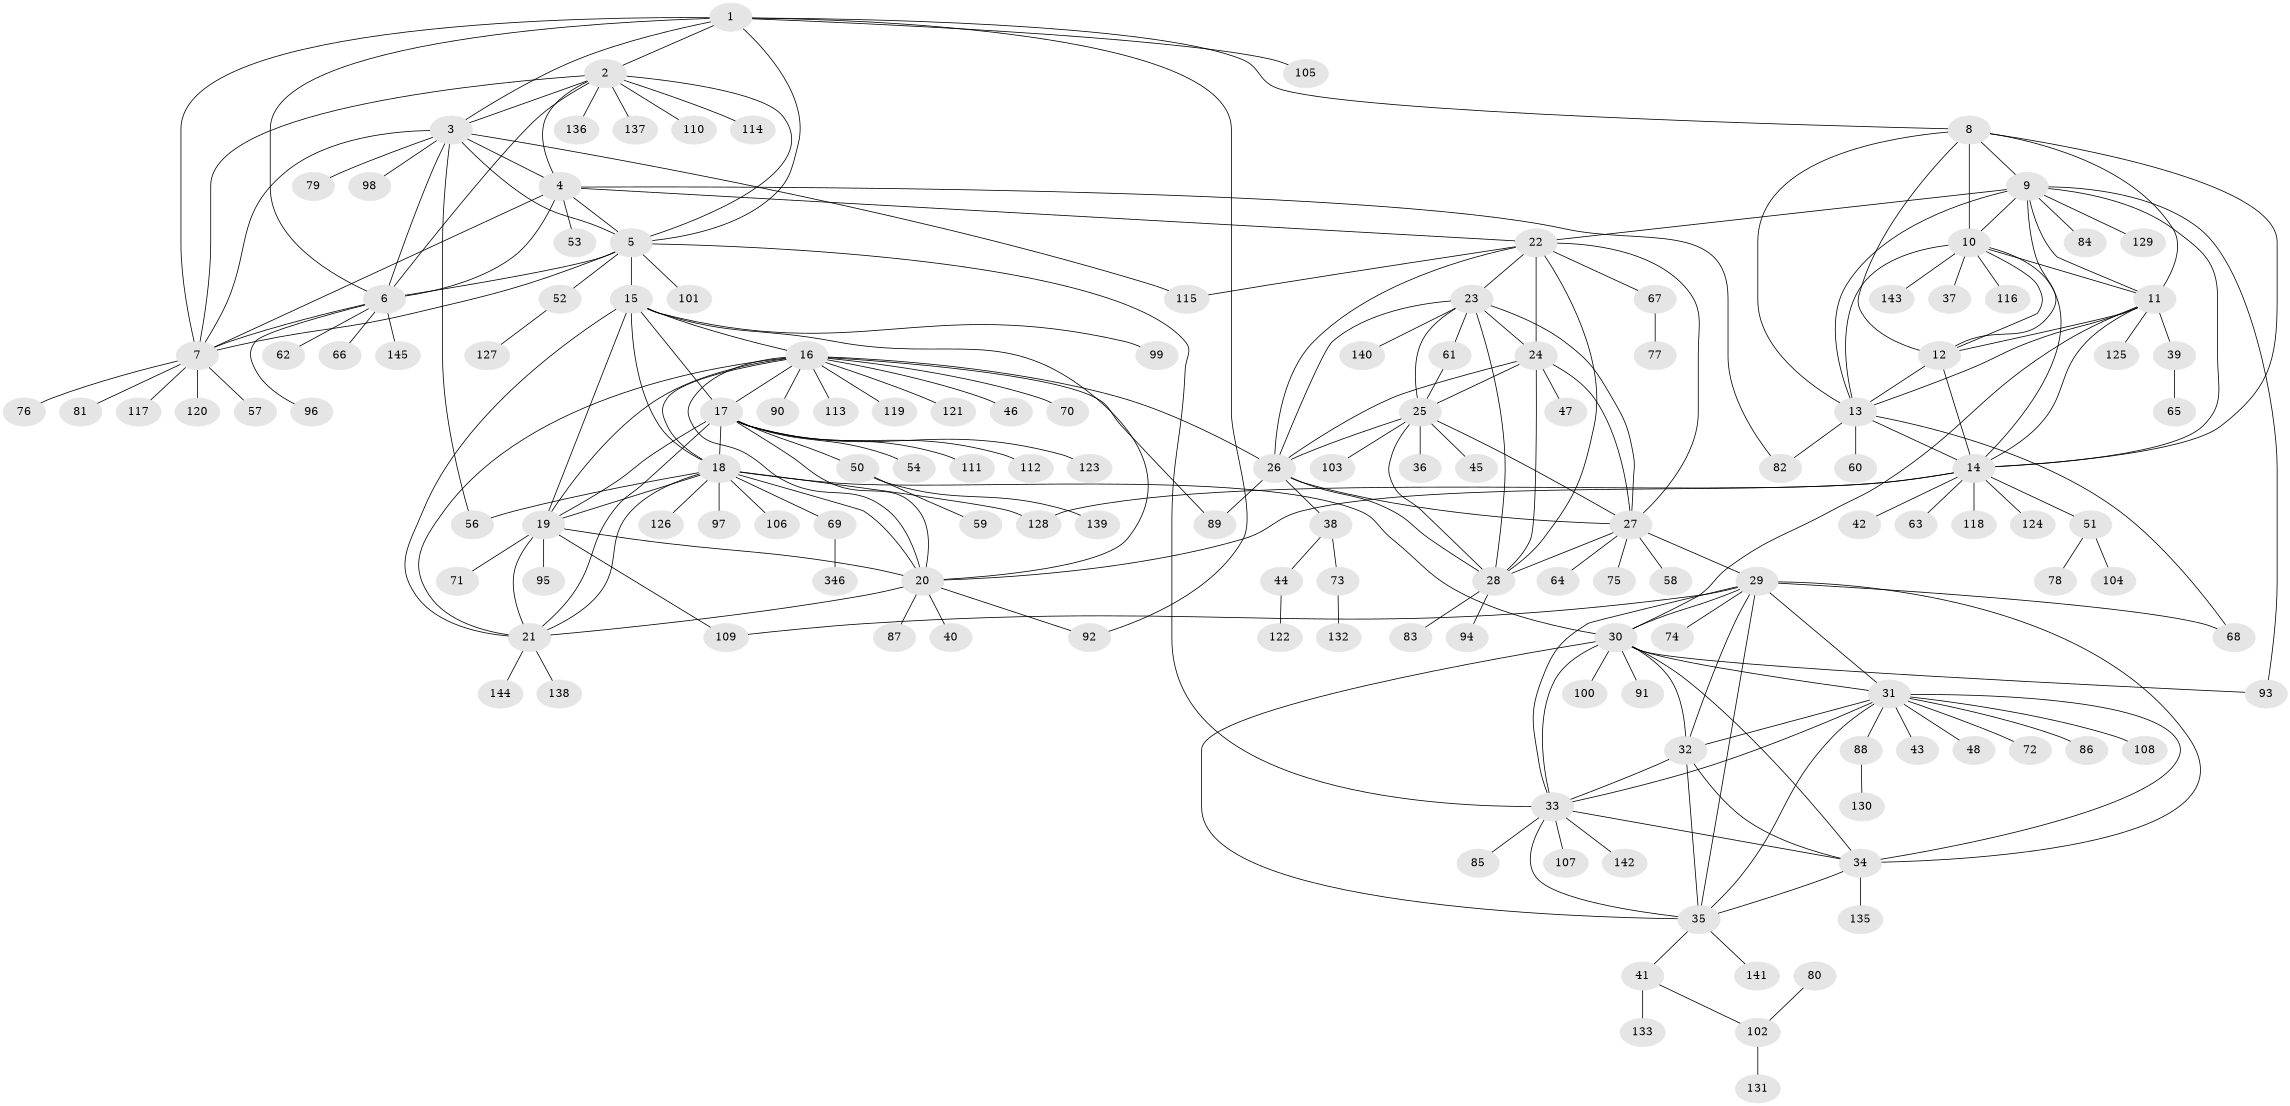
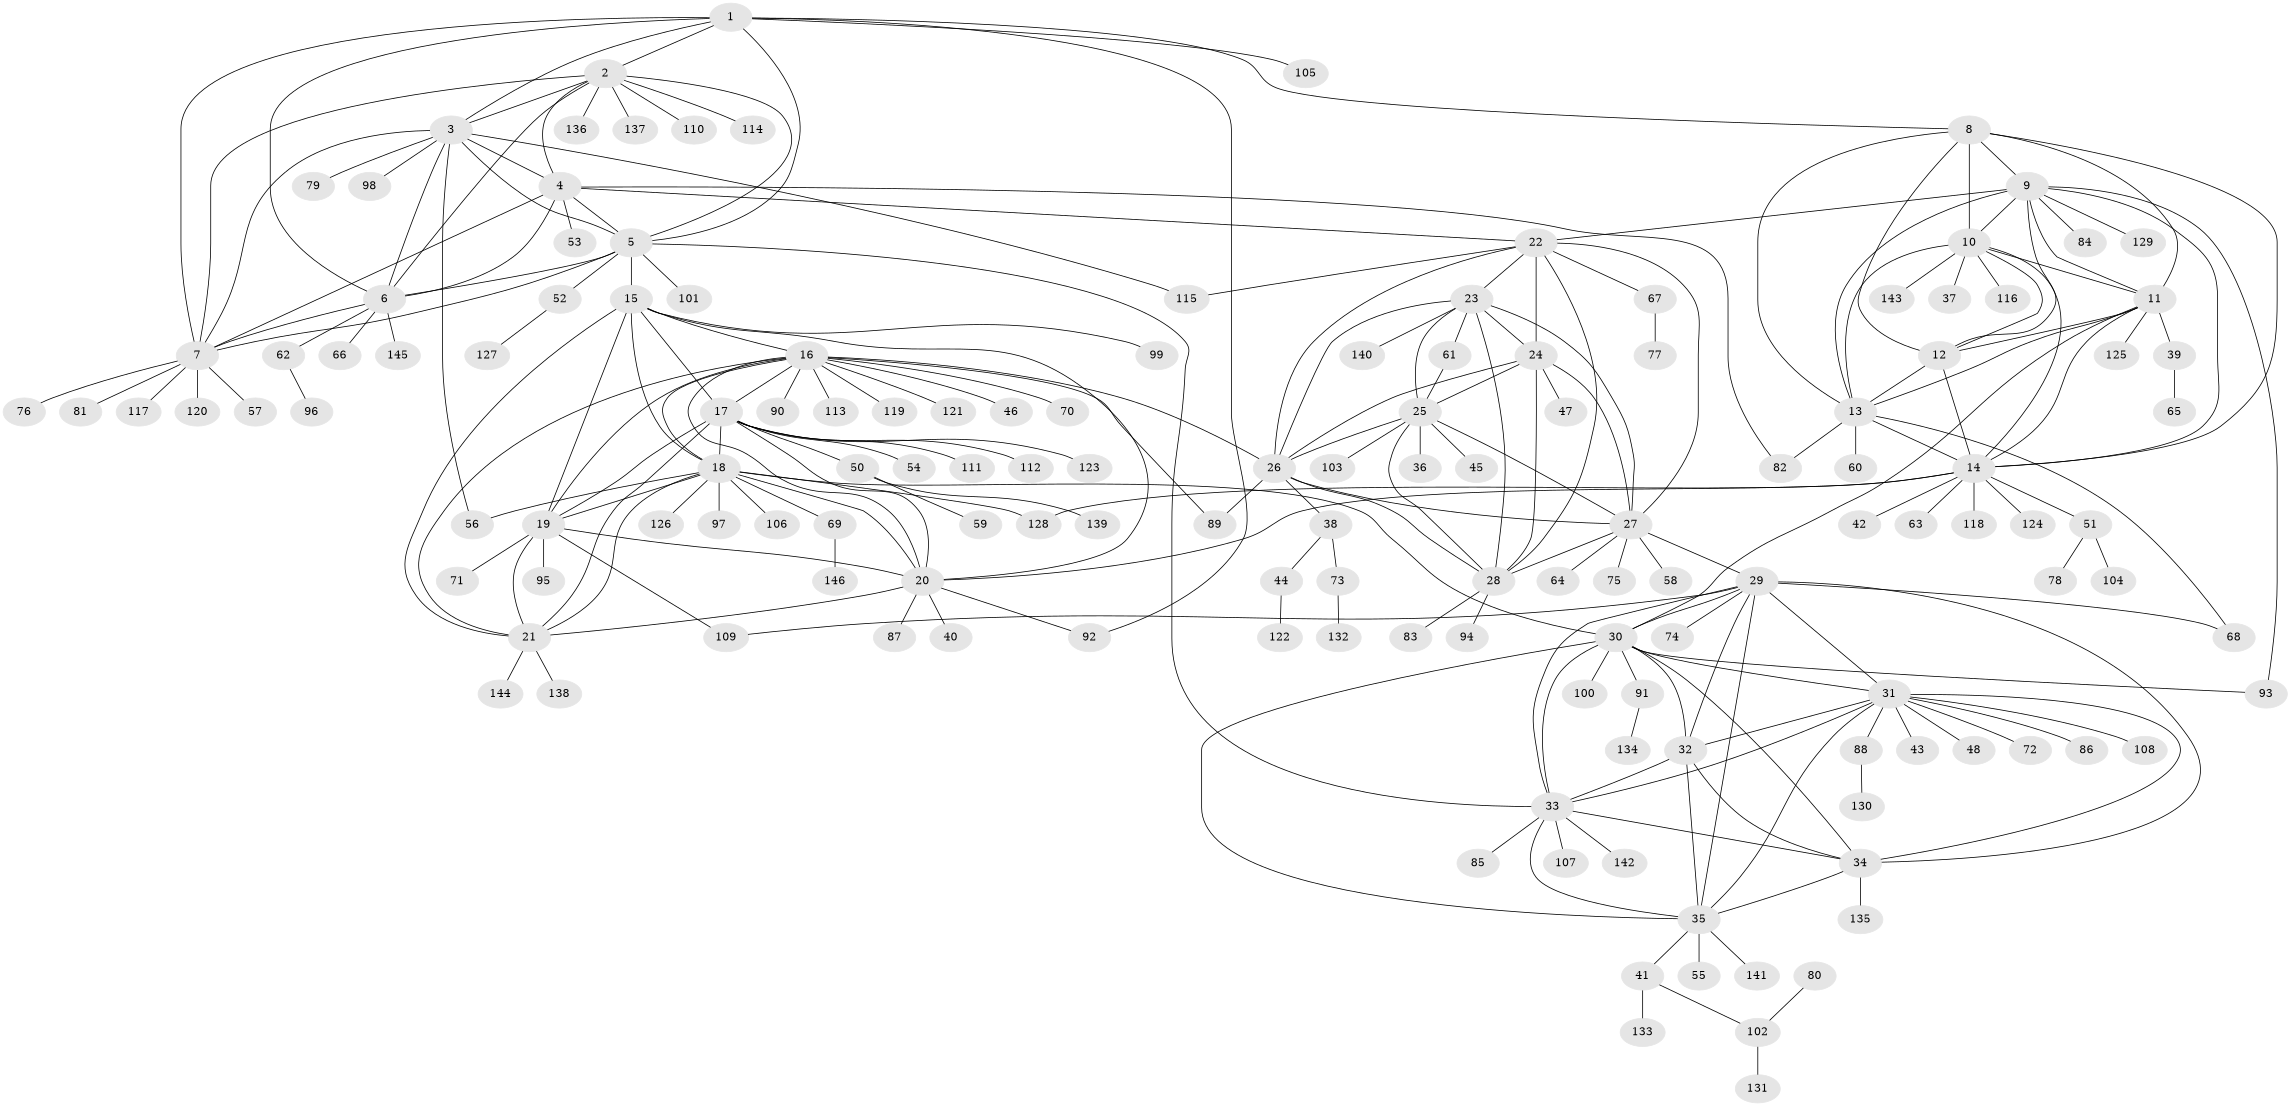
(251, 349) -> (298, 384)
(835, 581) -> (835, 581)
none -> (1628, 750)
none -> (1699, 976)
